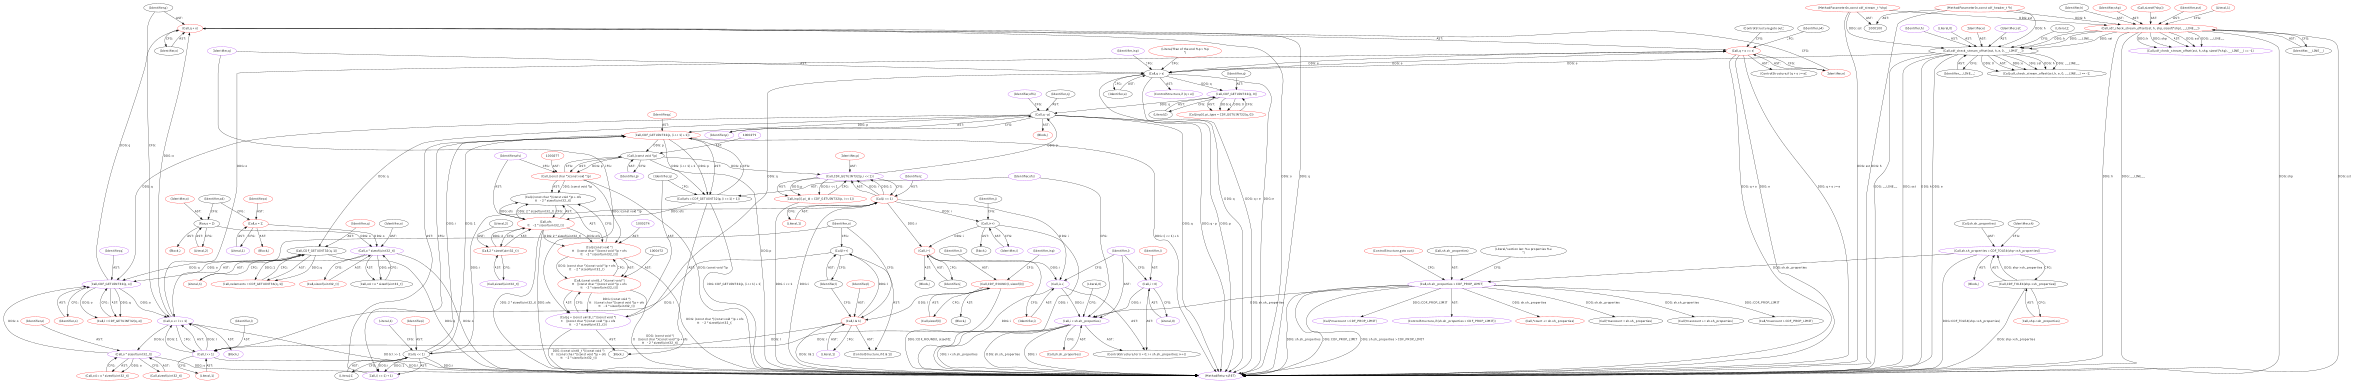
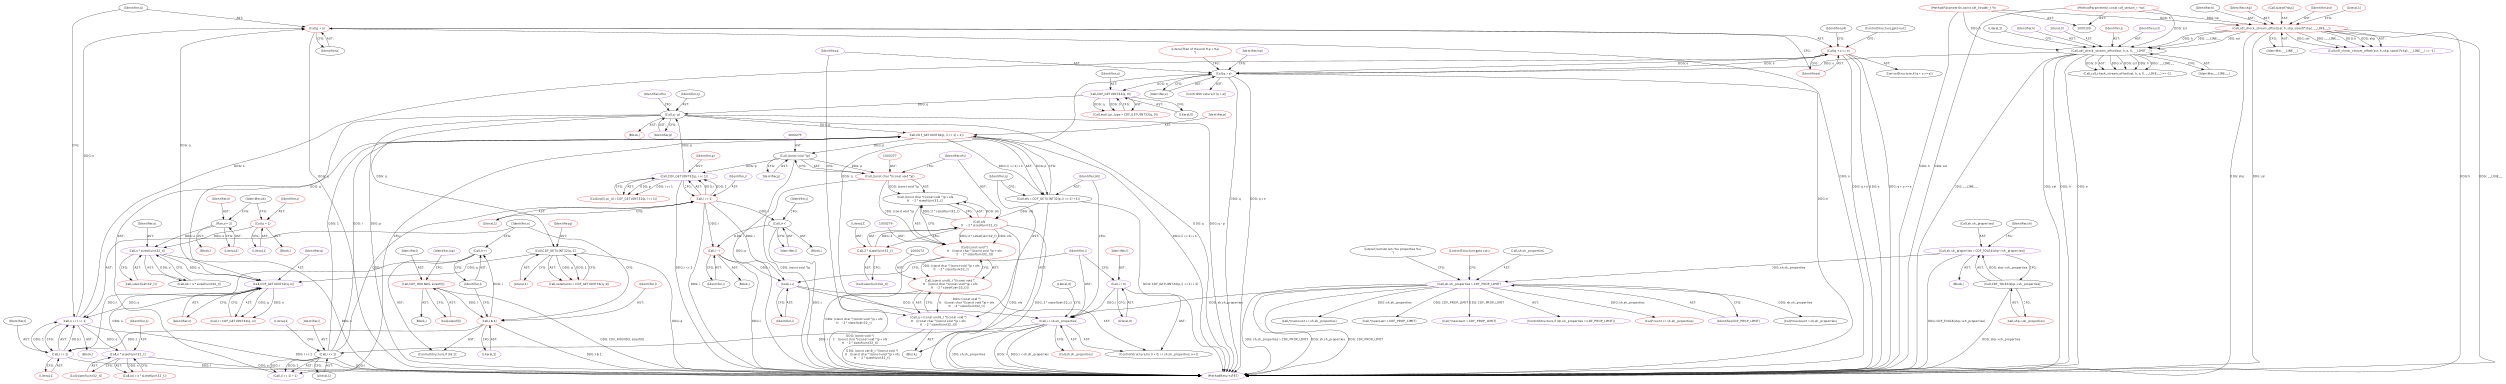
(1853, 8) -> (2112, 8)
none -> (1739, 321)
(812, 369) -> (746, 367)
